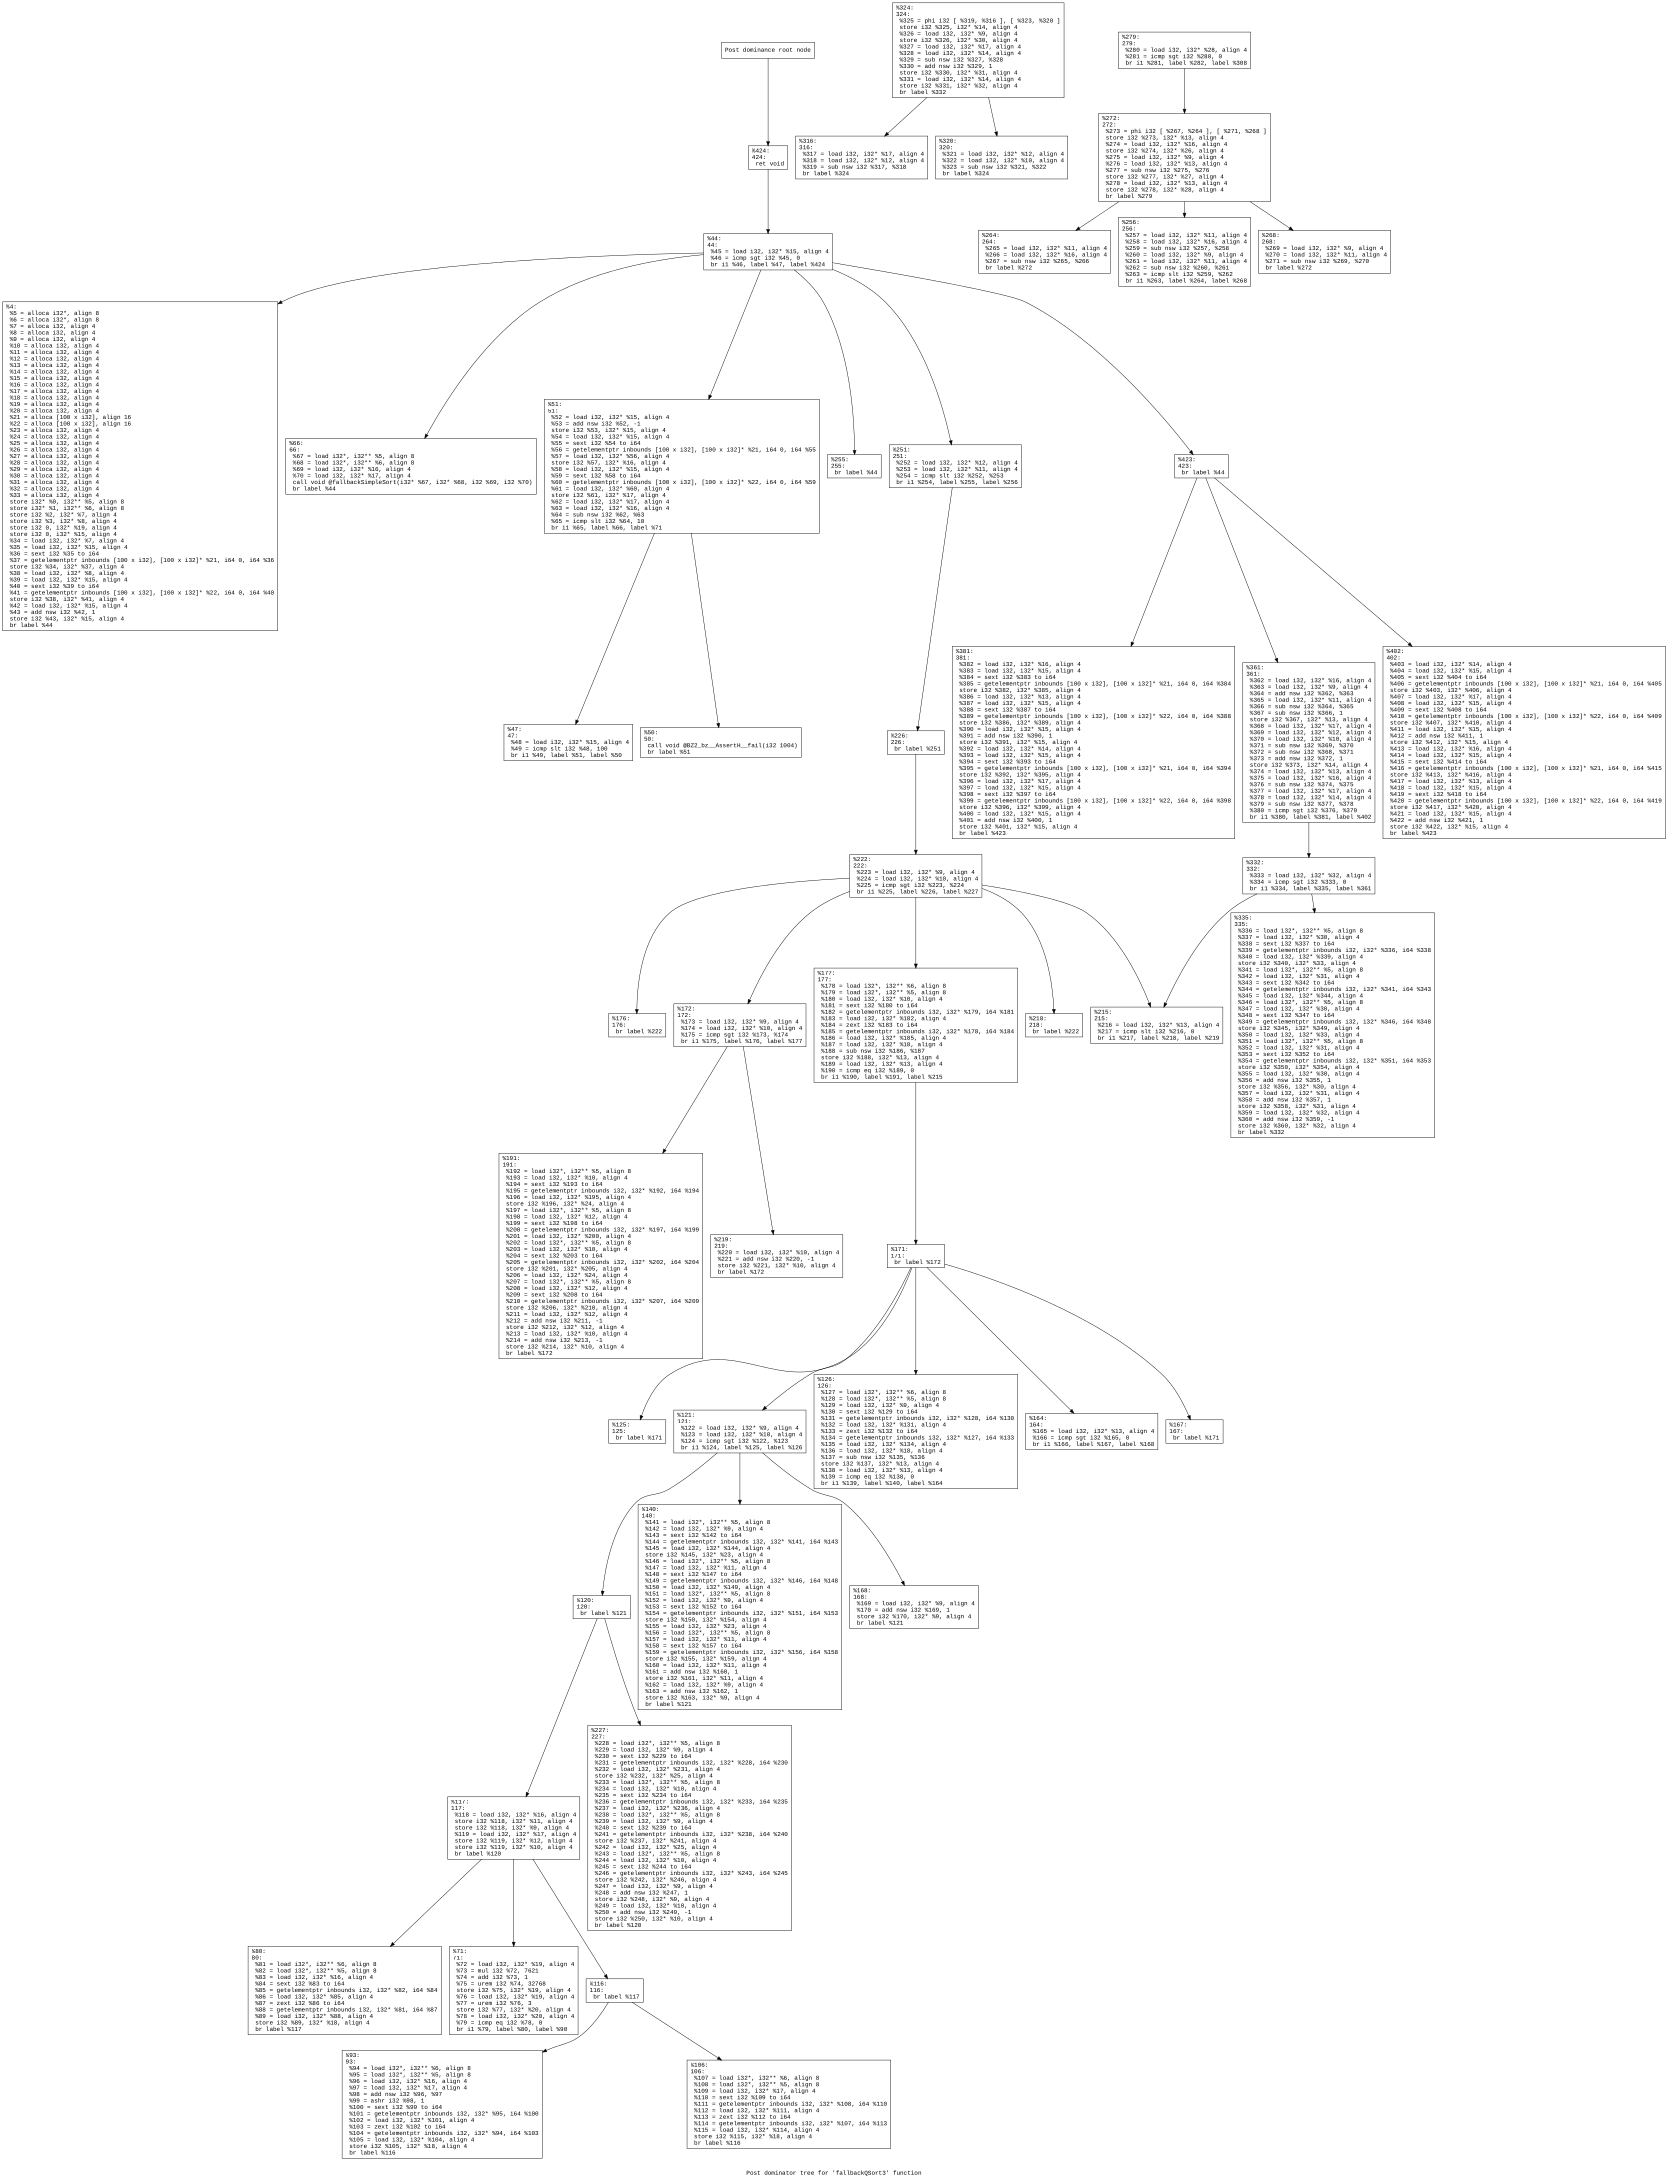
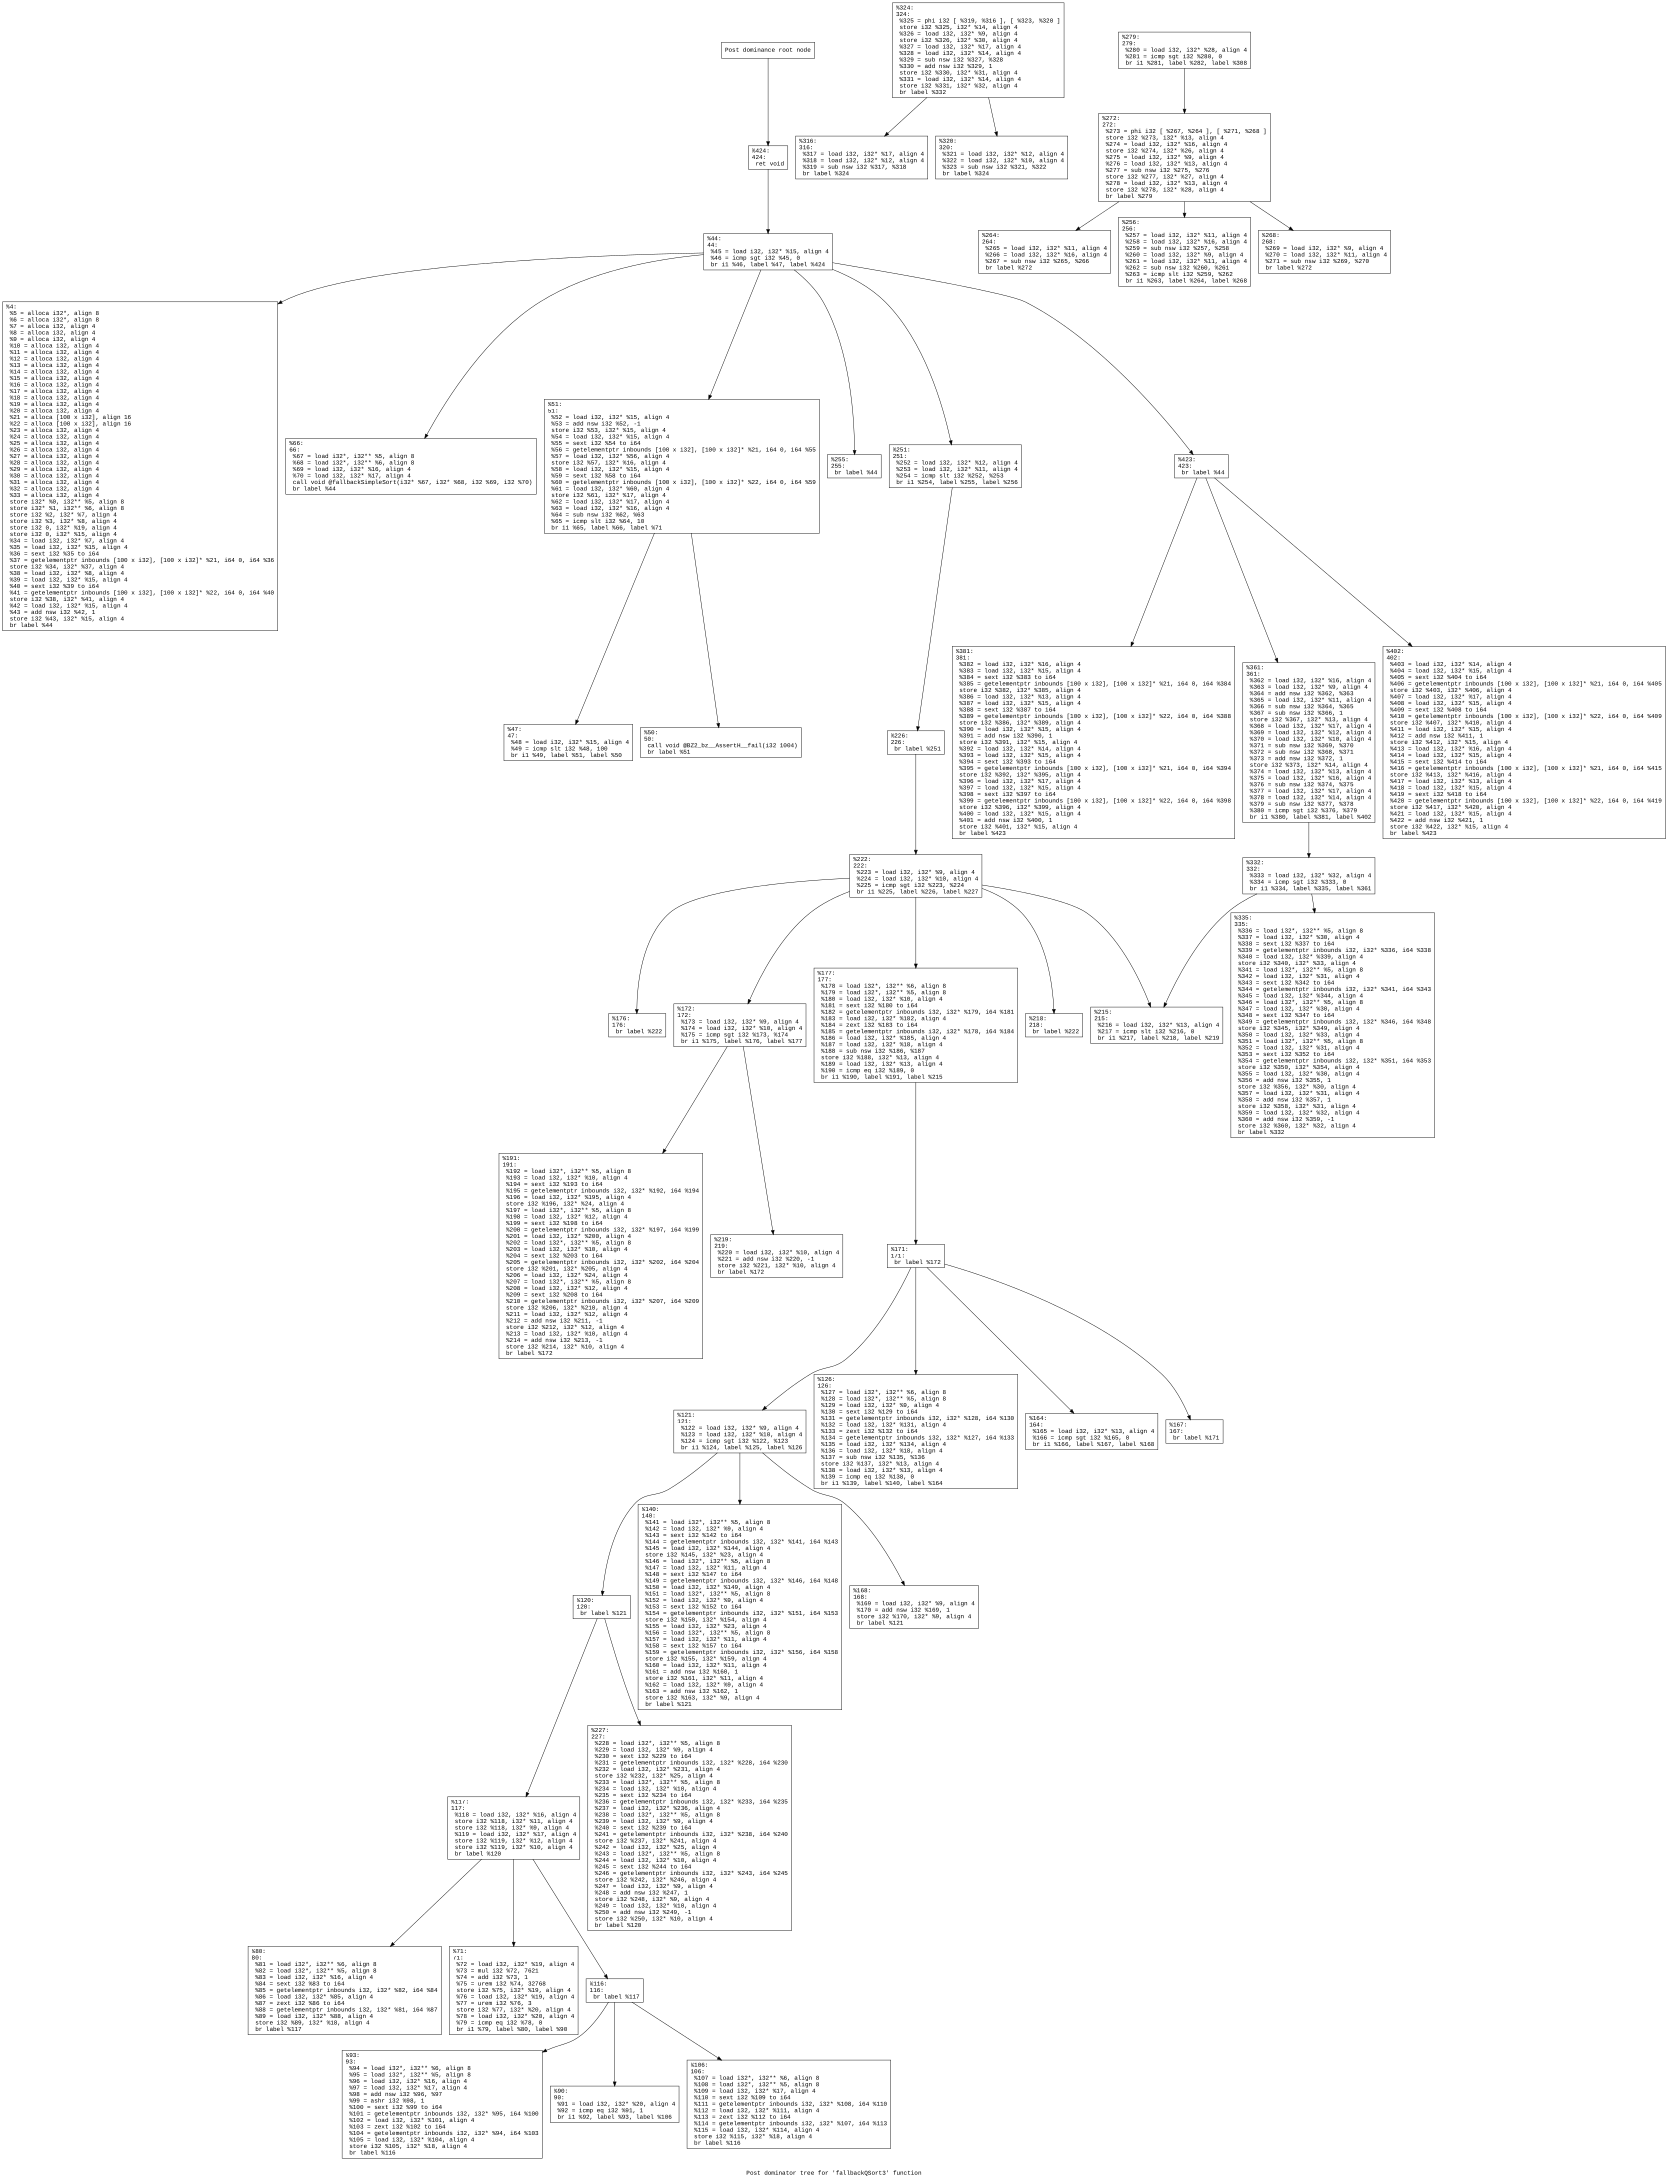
(637, 1432) -> none
none -> (615, 2104)
